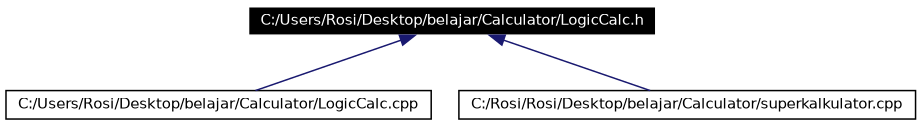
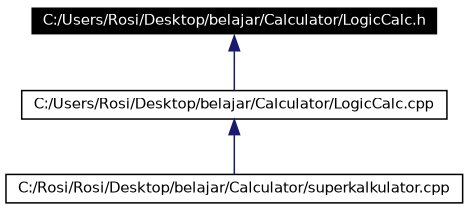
(577, 65) -> (234, 155)
